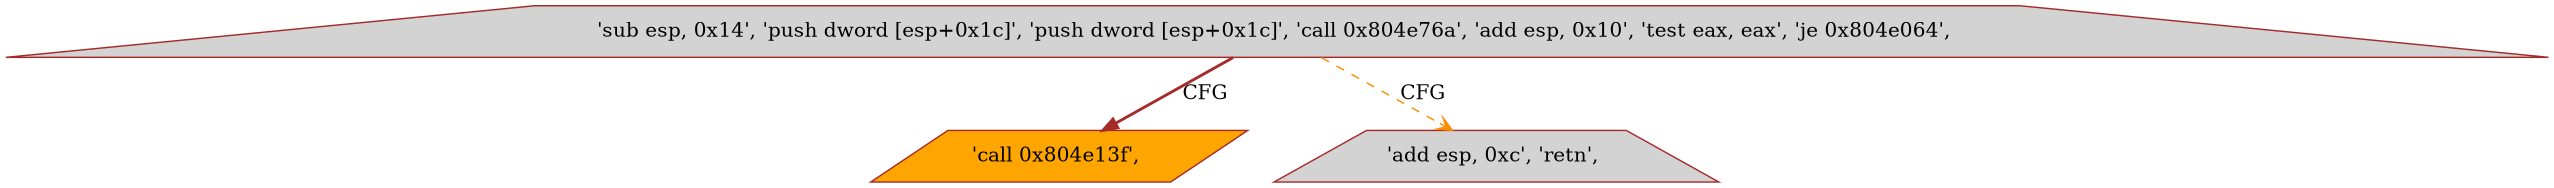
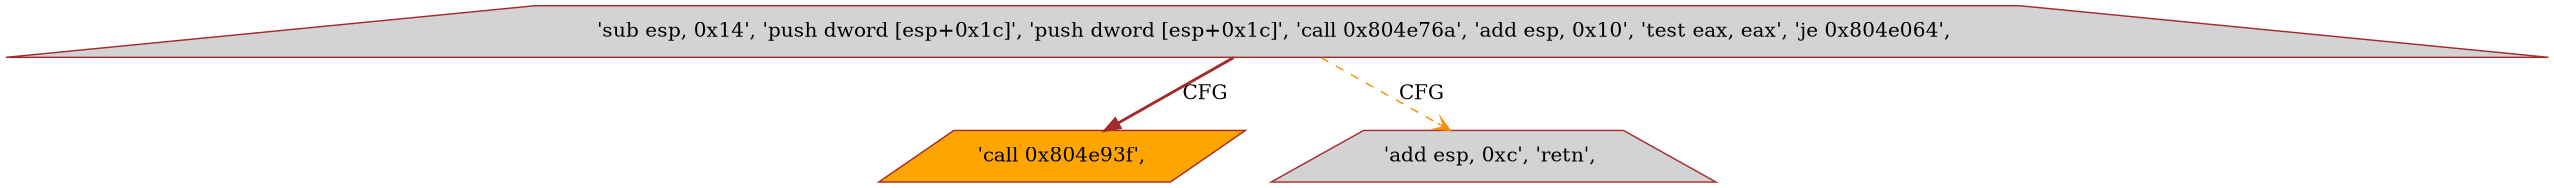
(1059, 156) -> (1062, 156)
